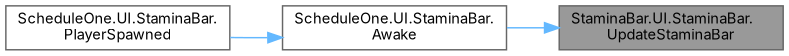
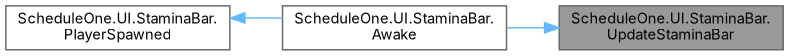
(671, 28) -> (671, 28)
(249, 38) -> (264, 18)
